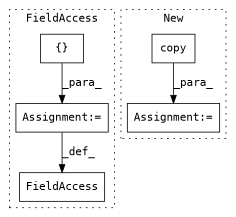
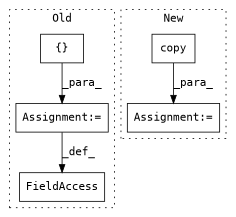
(62, 19) -> (62, 19)
